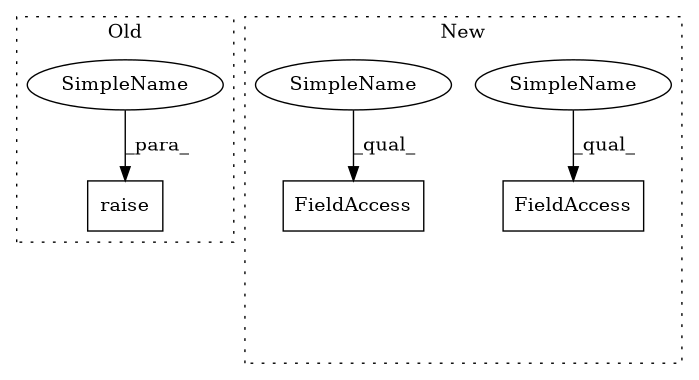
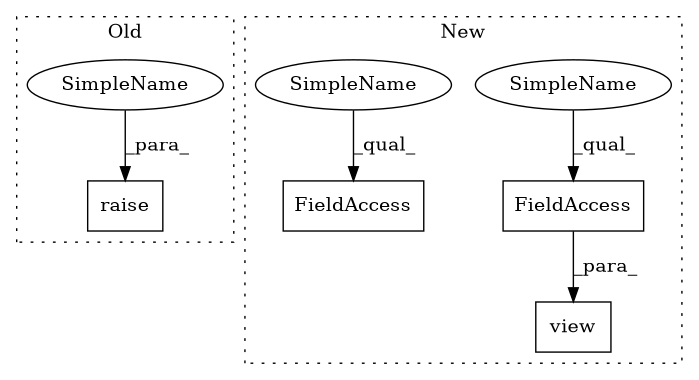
none -> (573, 327)
